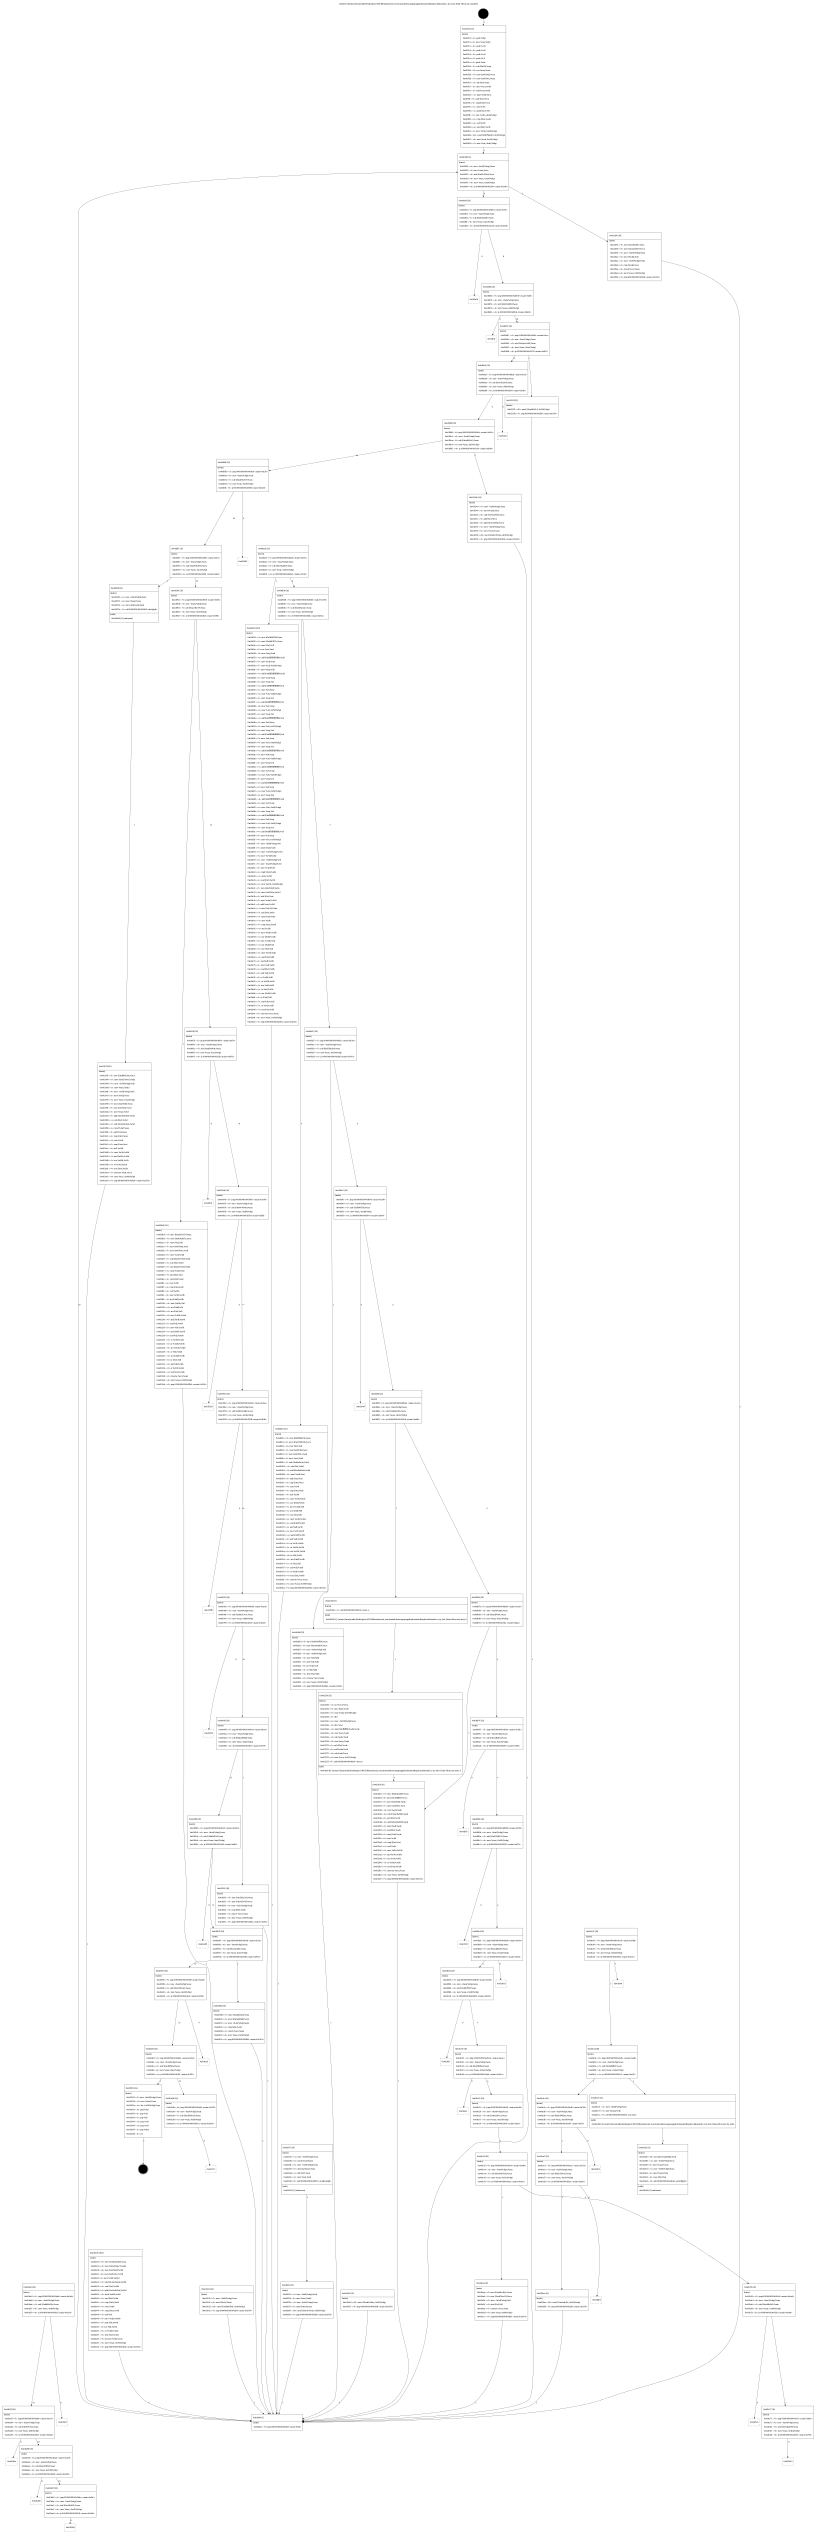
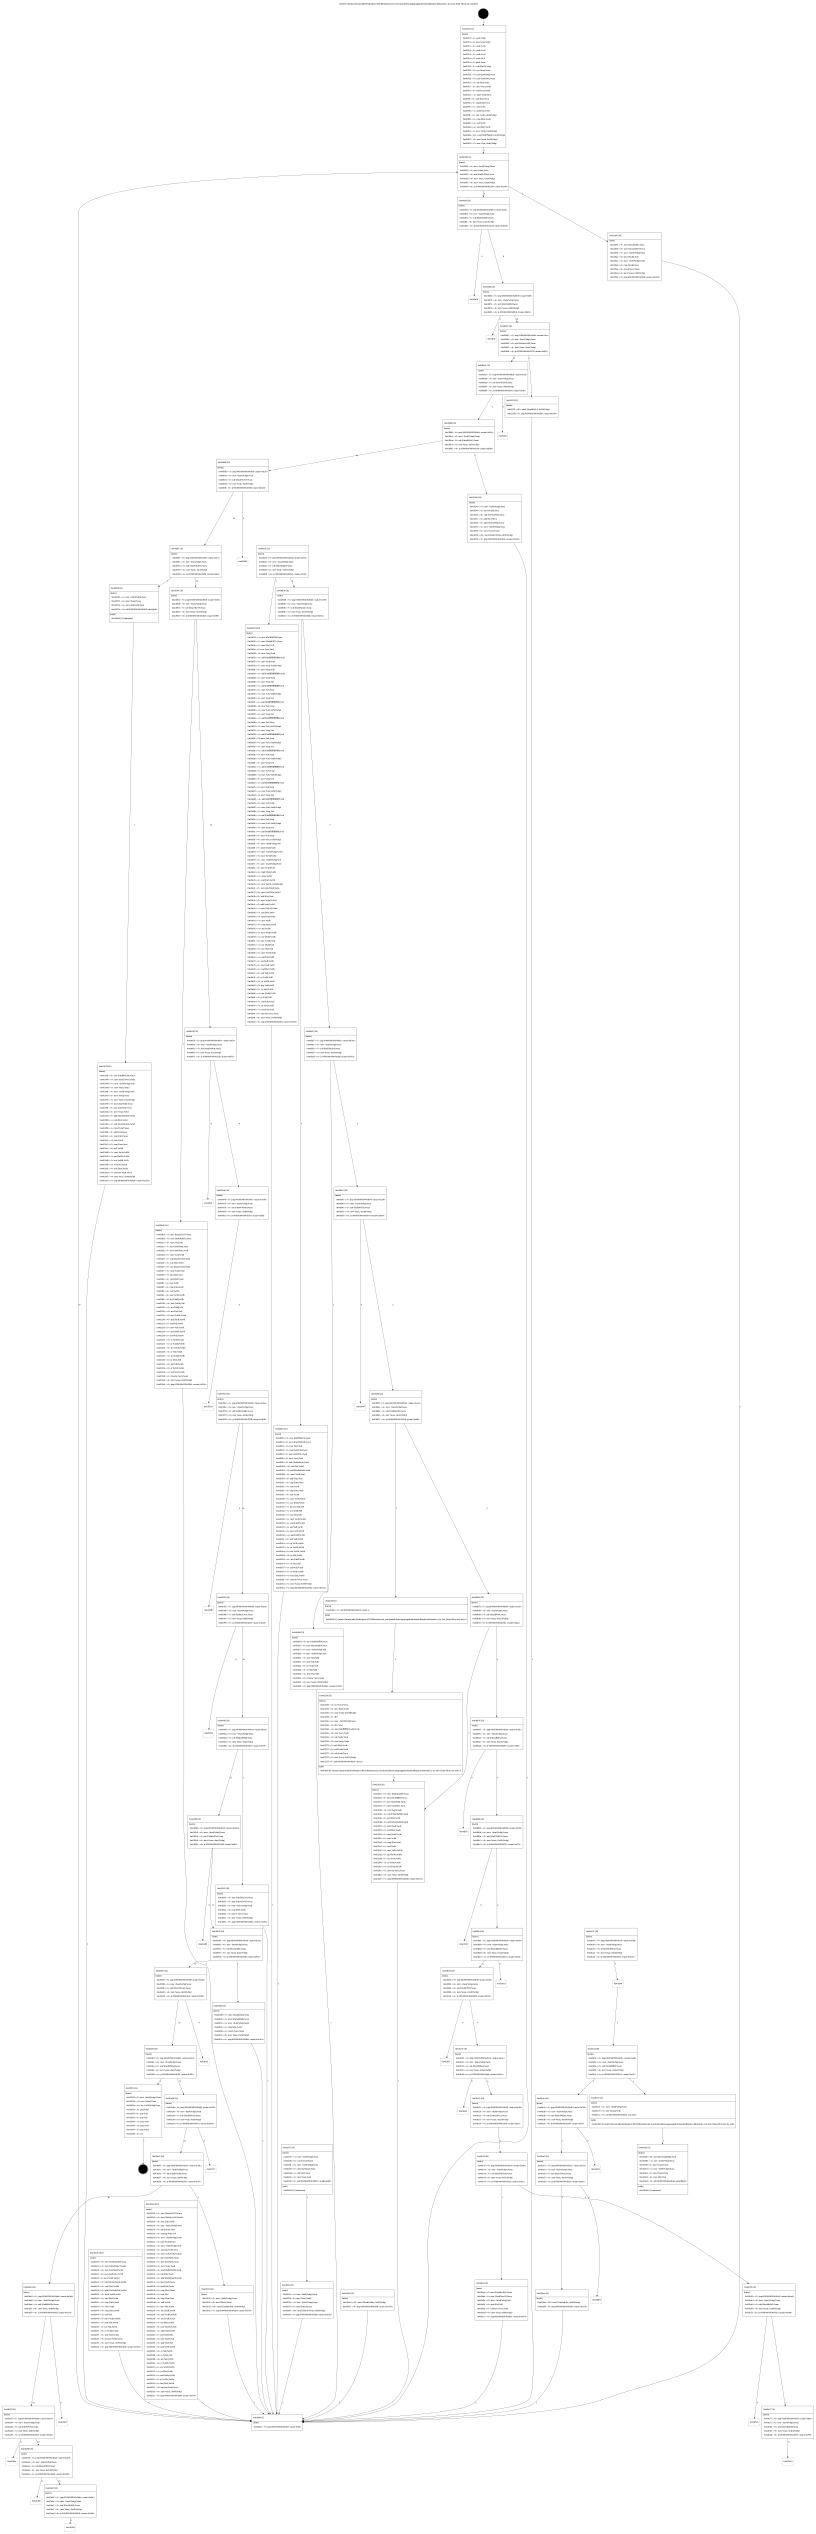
(242, 1304) -> none
(610, 2002) -> (616, 2016)
none -> (177, 2169)
none -> (171, 2300)
